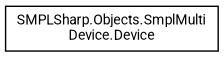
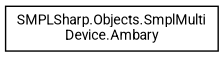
(112, 29) -> (112, 29)
